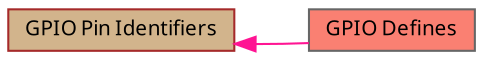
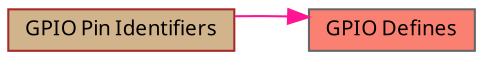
(282, 44) -> (261, 16)
